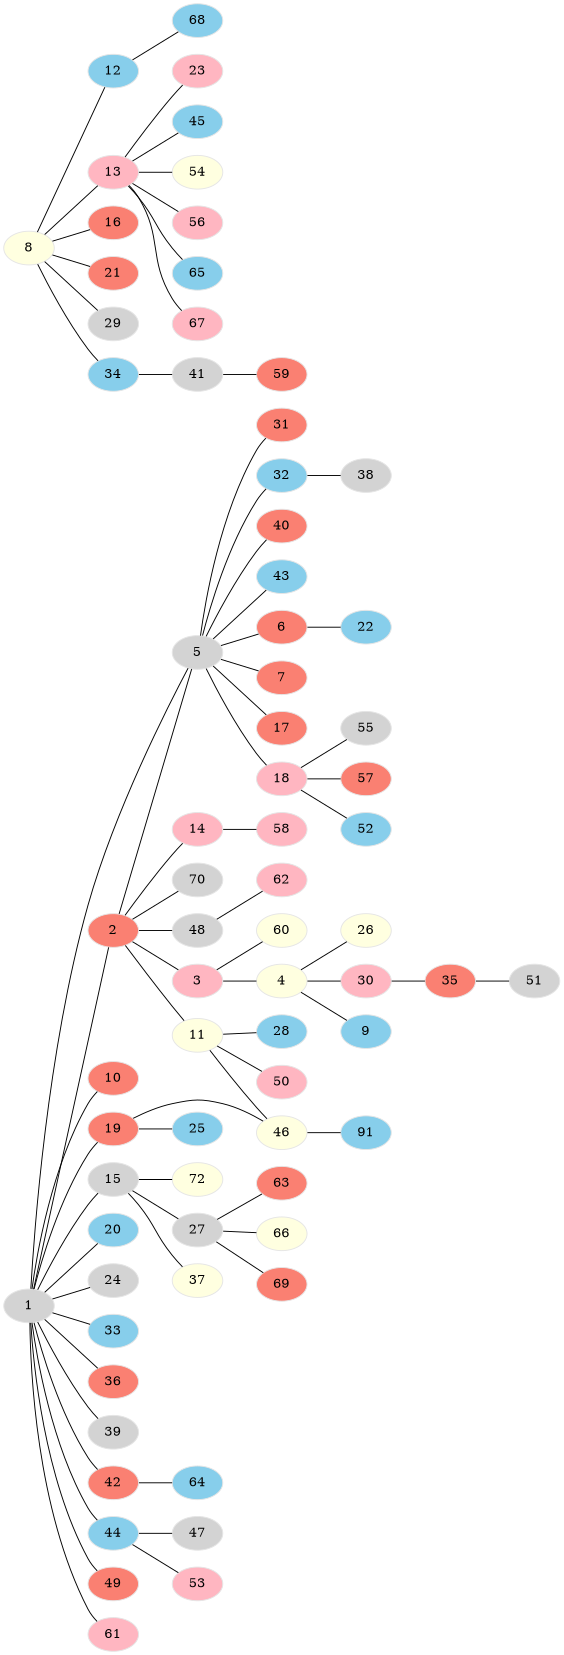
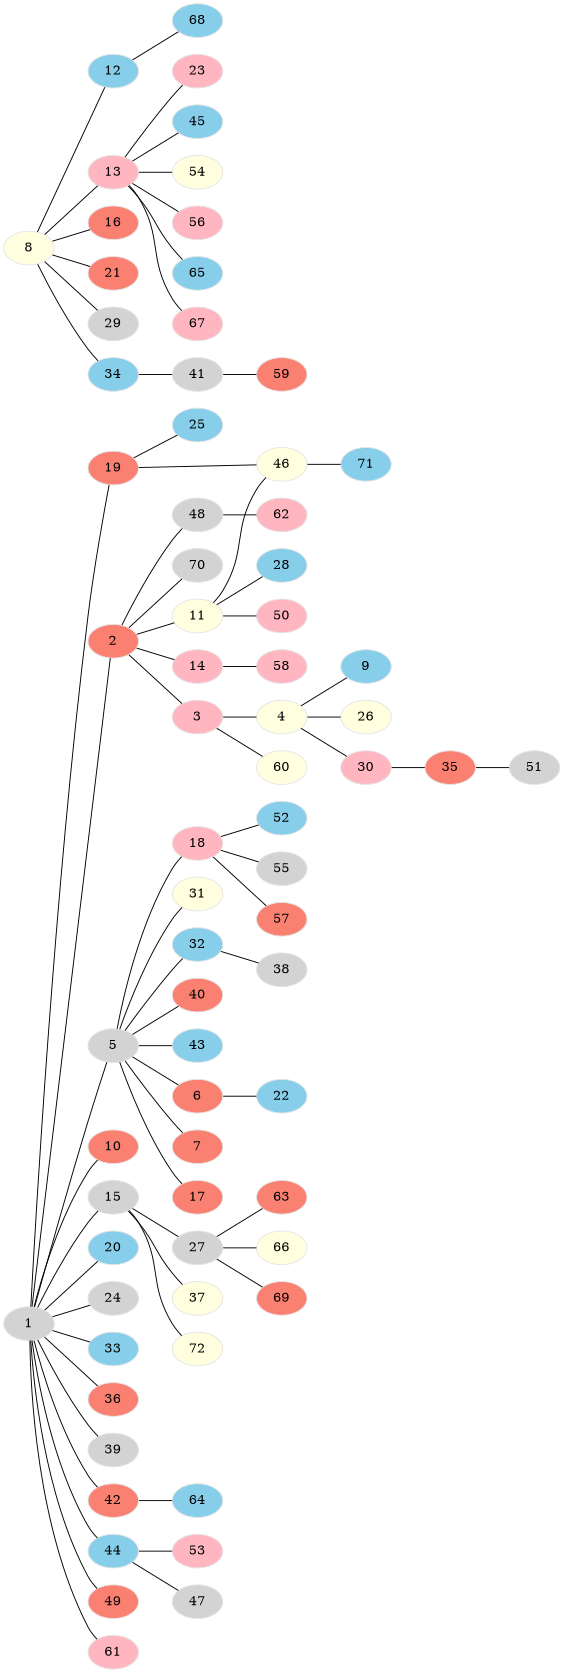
(282, 425) -> (198, 894)
(155, 791) -> none
(366, 1133) -> (366, 464)
